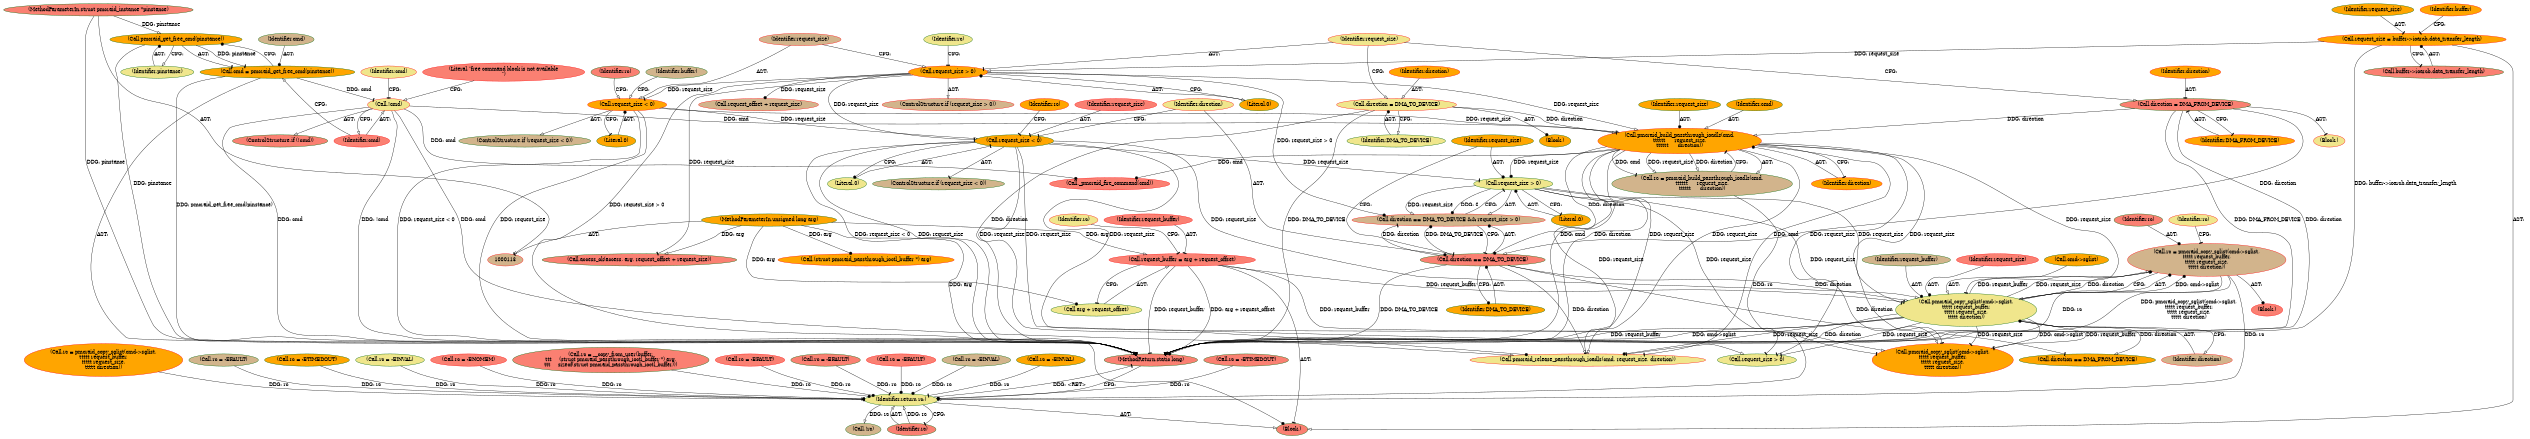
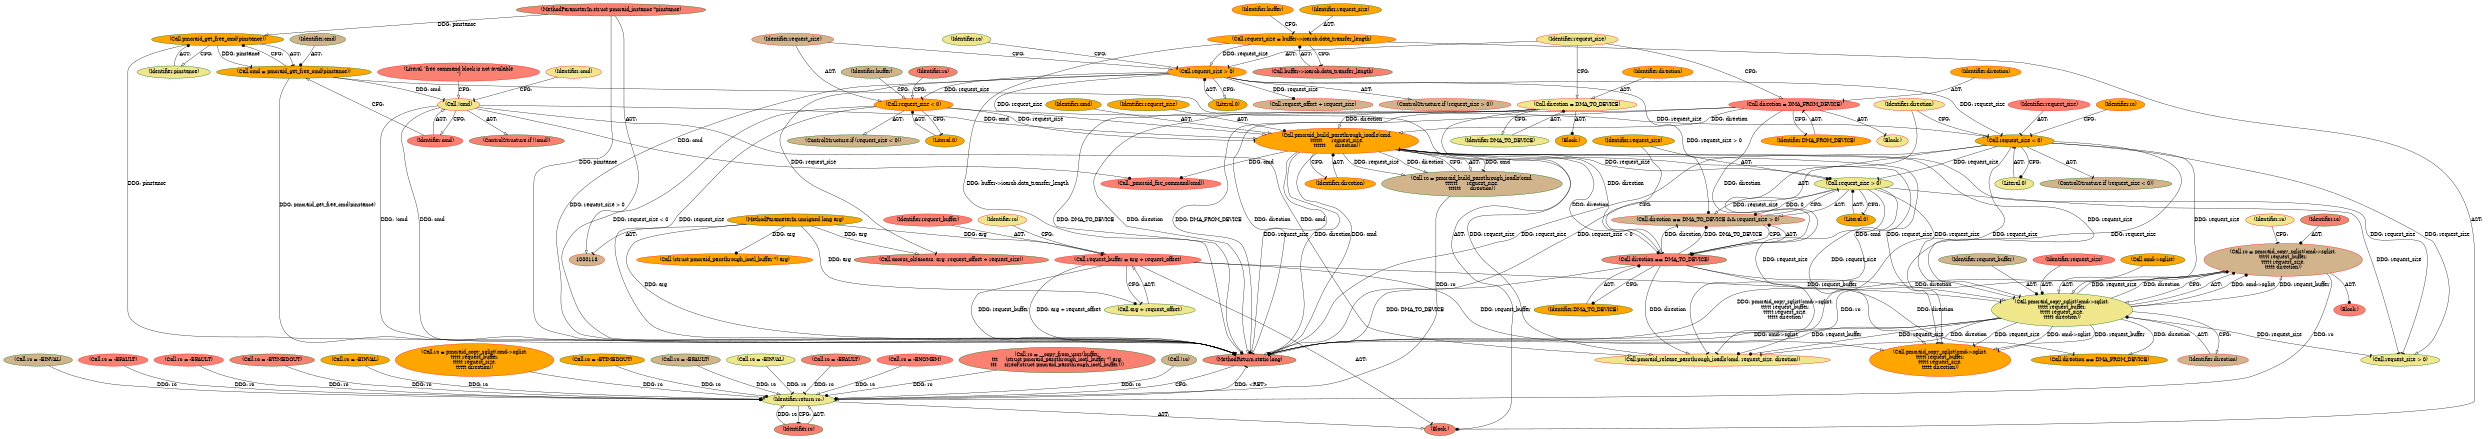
(2185, 105) -> (1794, 105)
none -> (1584, 161)
(1892, 341) -> (971, 201)
(871, 411) -> (1008, 391)
